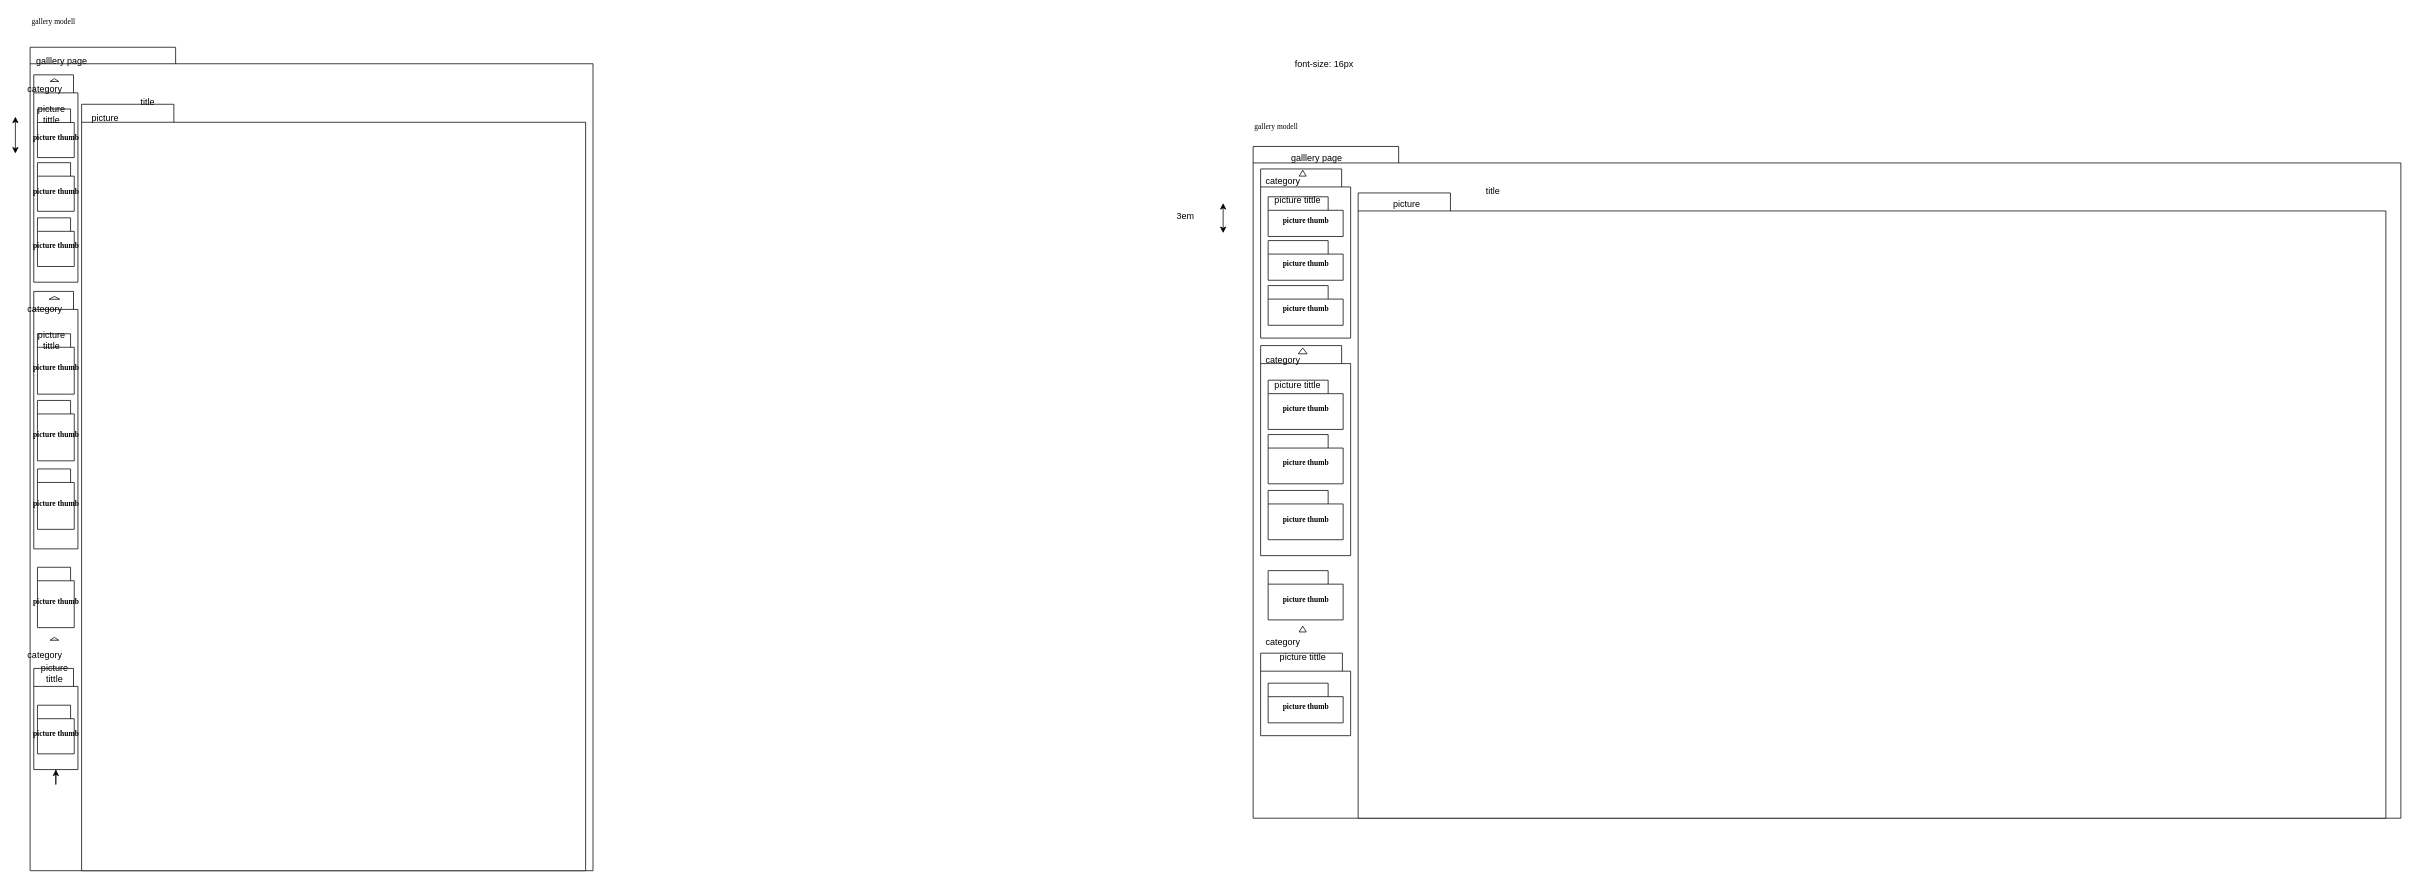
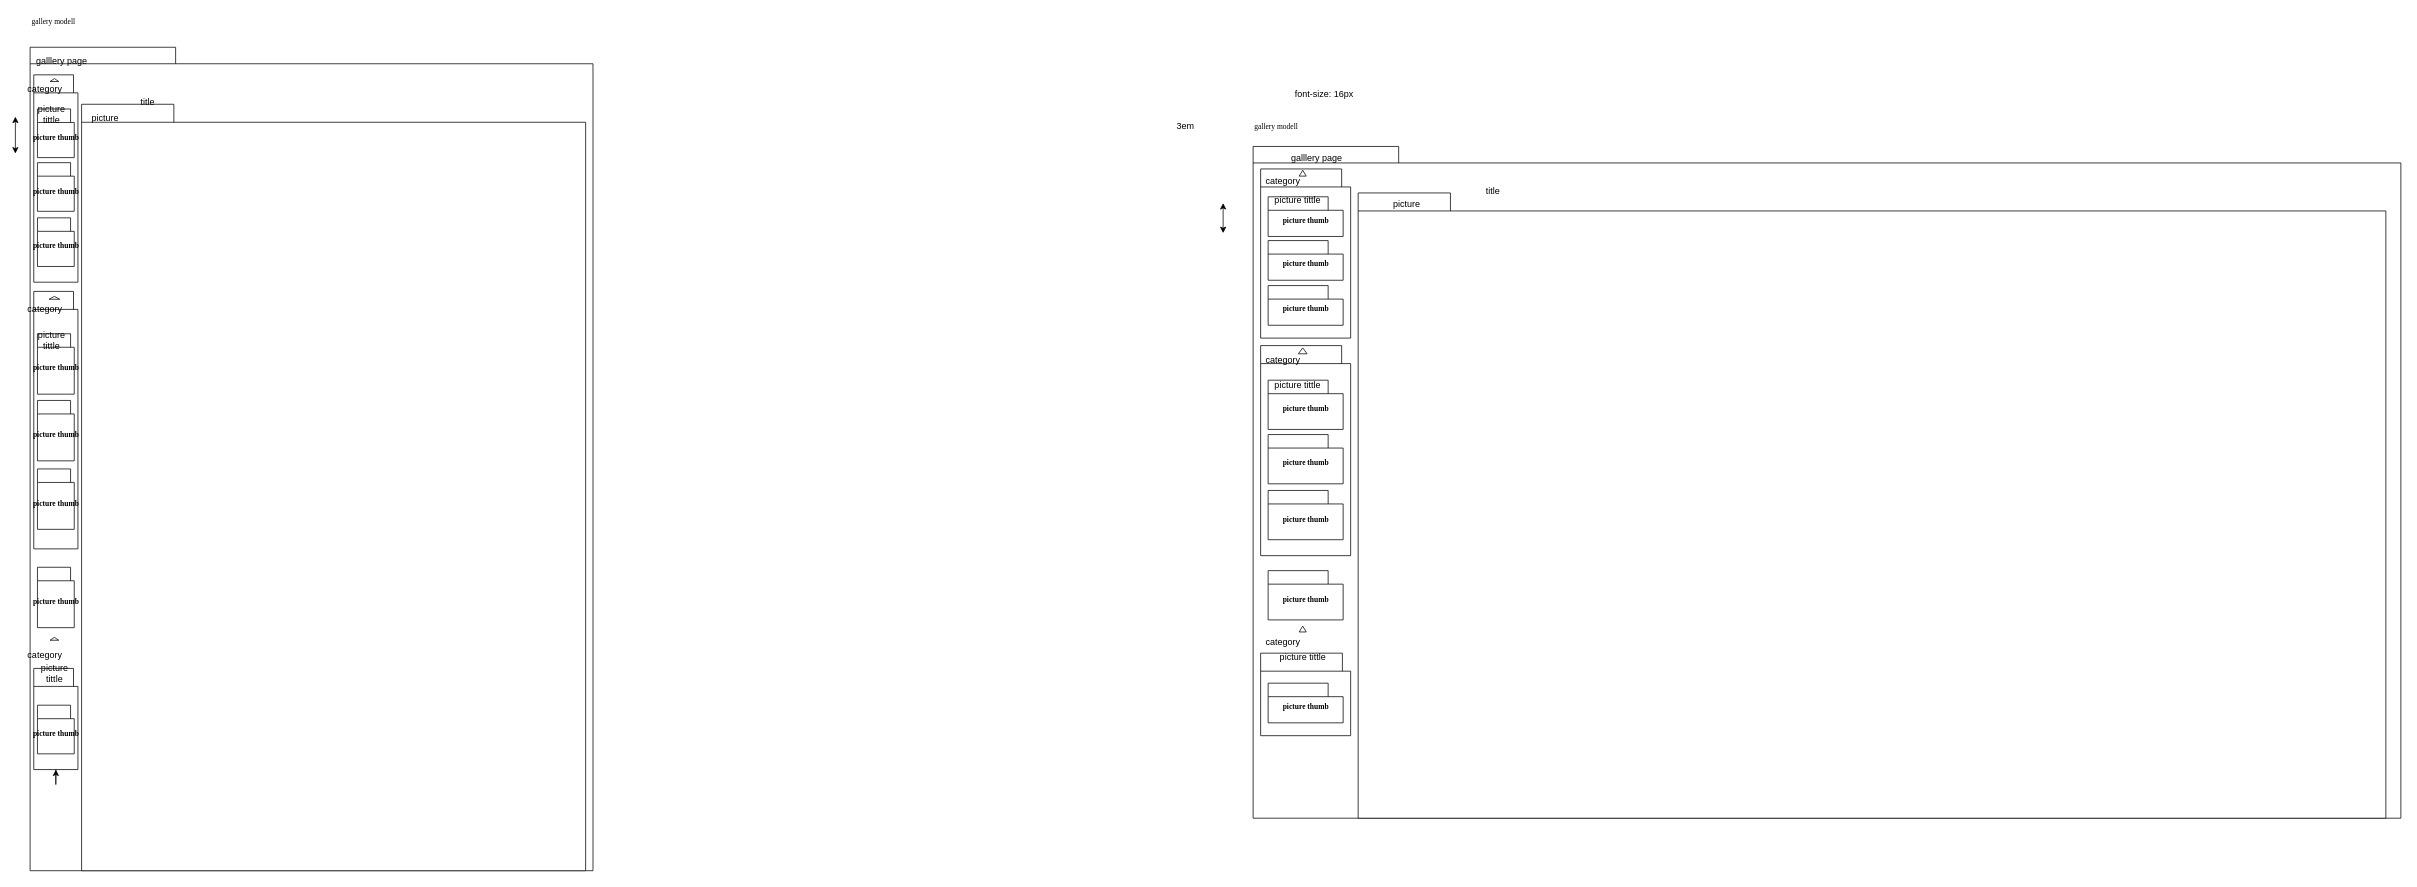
(1324, 64) -> (1324, 94)
(1185, 216) -> (1185, 126)
